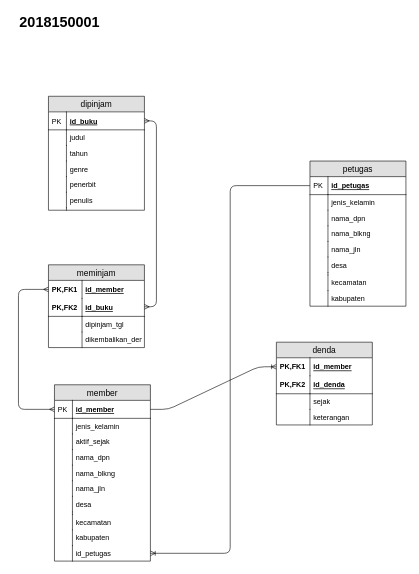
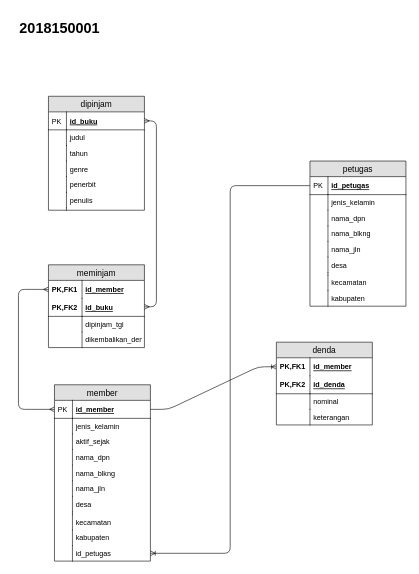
(63, 18) -> (63, 24)
(323, 402) -> (325, 402)
